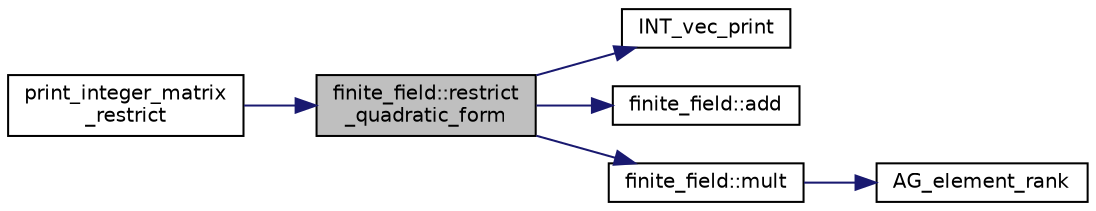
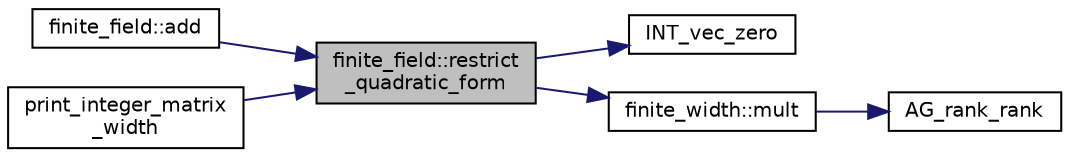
(706, 28) -> (712, 34)
(126, 106) -> (126, 118)
(564, 106) -> (258, 48)
(706, 183) -> (712, 112)
(982, 183) -> (975, 112)
